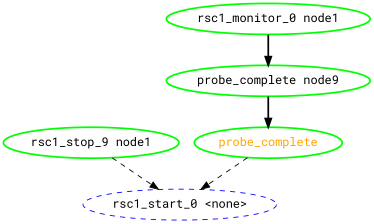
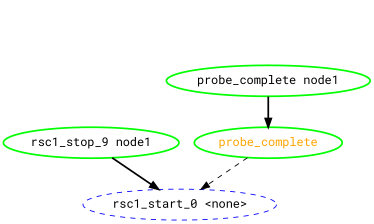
(268, 19) -> none
(268, 81) -> (268, 81)
(132, 171) -> (132, 171)
